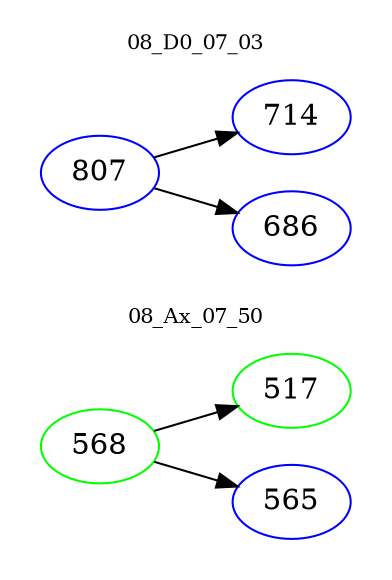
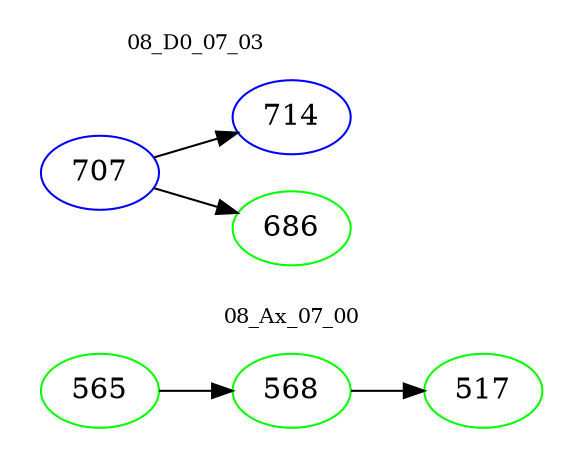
(100, 173) -> (100, 173)
(292, 228) -> (292, 228)
(196, 318) -> (292, 318)
(186, 471) -> (186, 391)
(292, 502) -> (100, 391)
